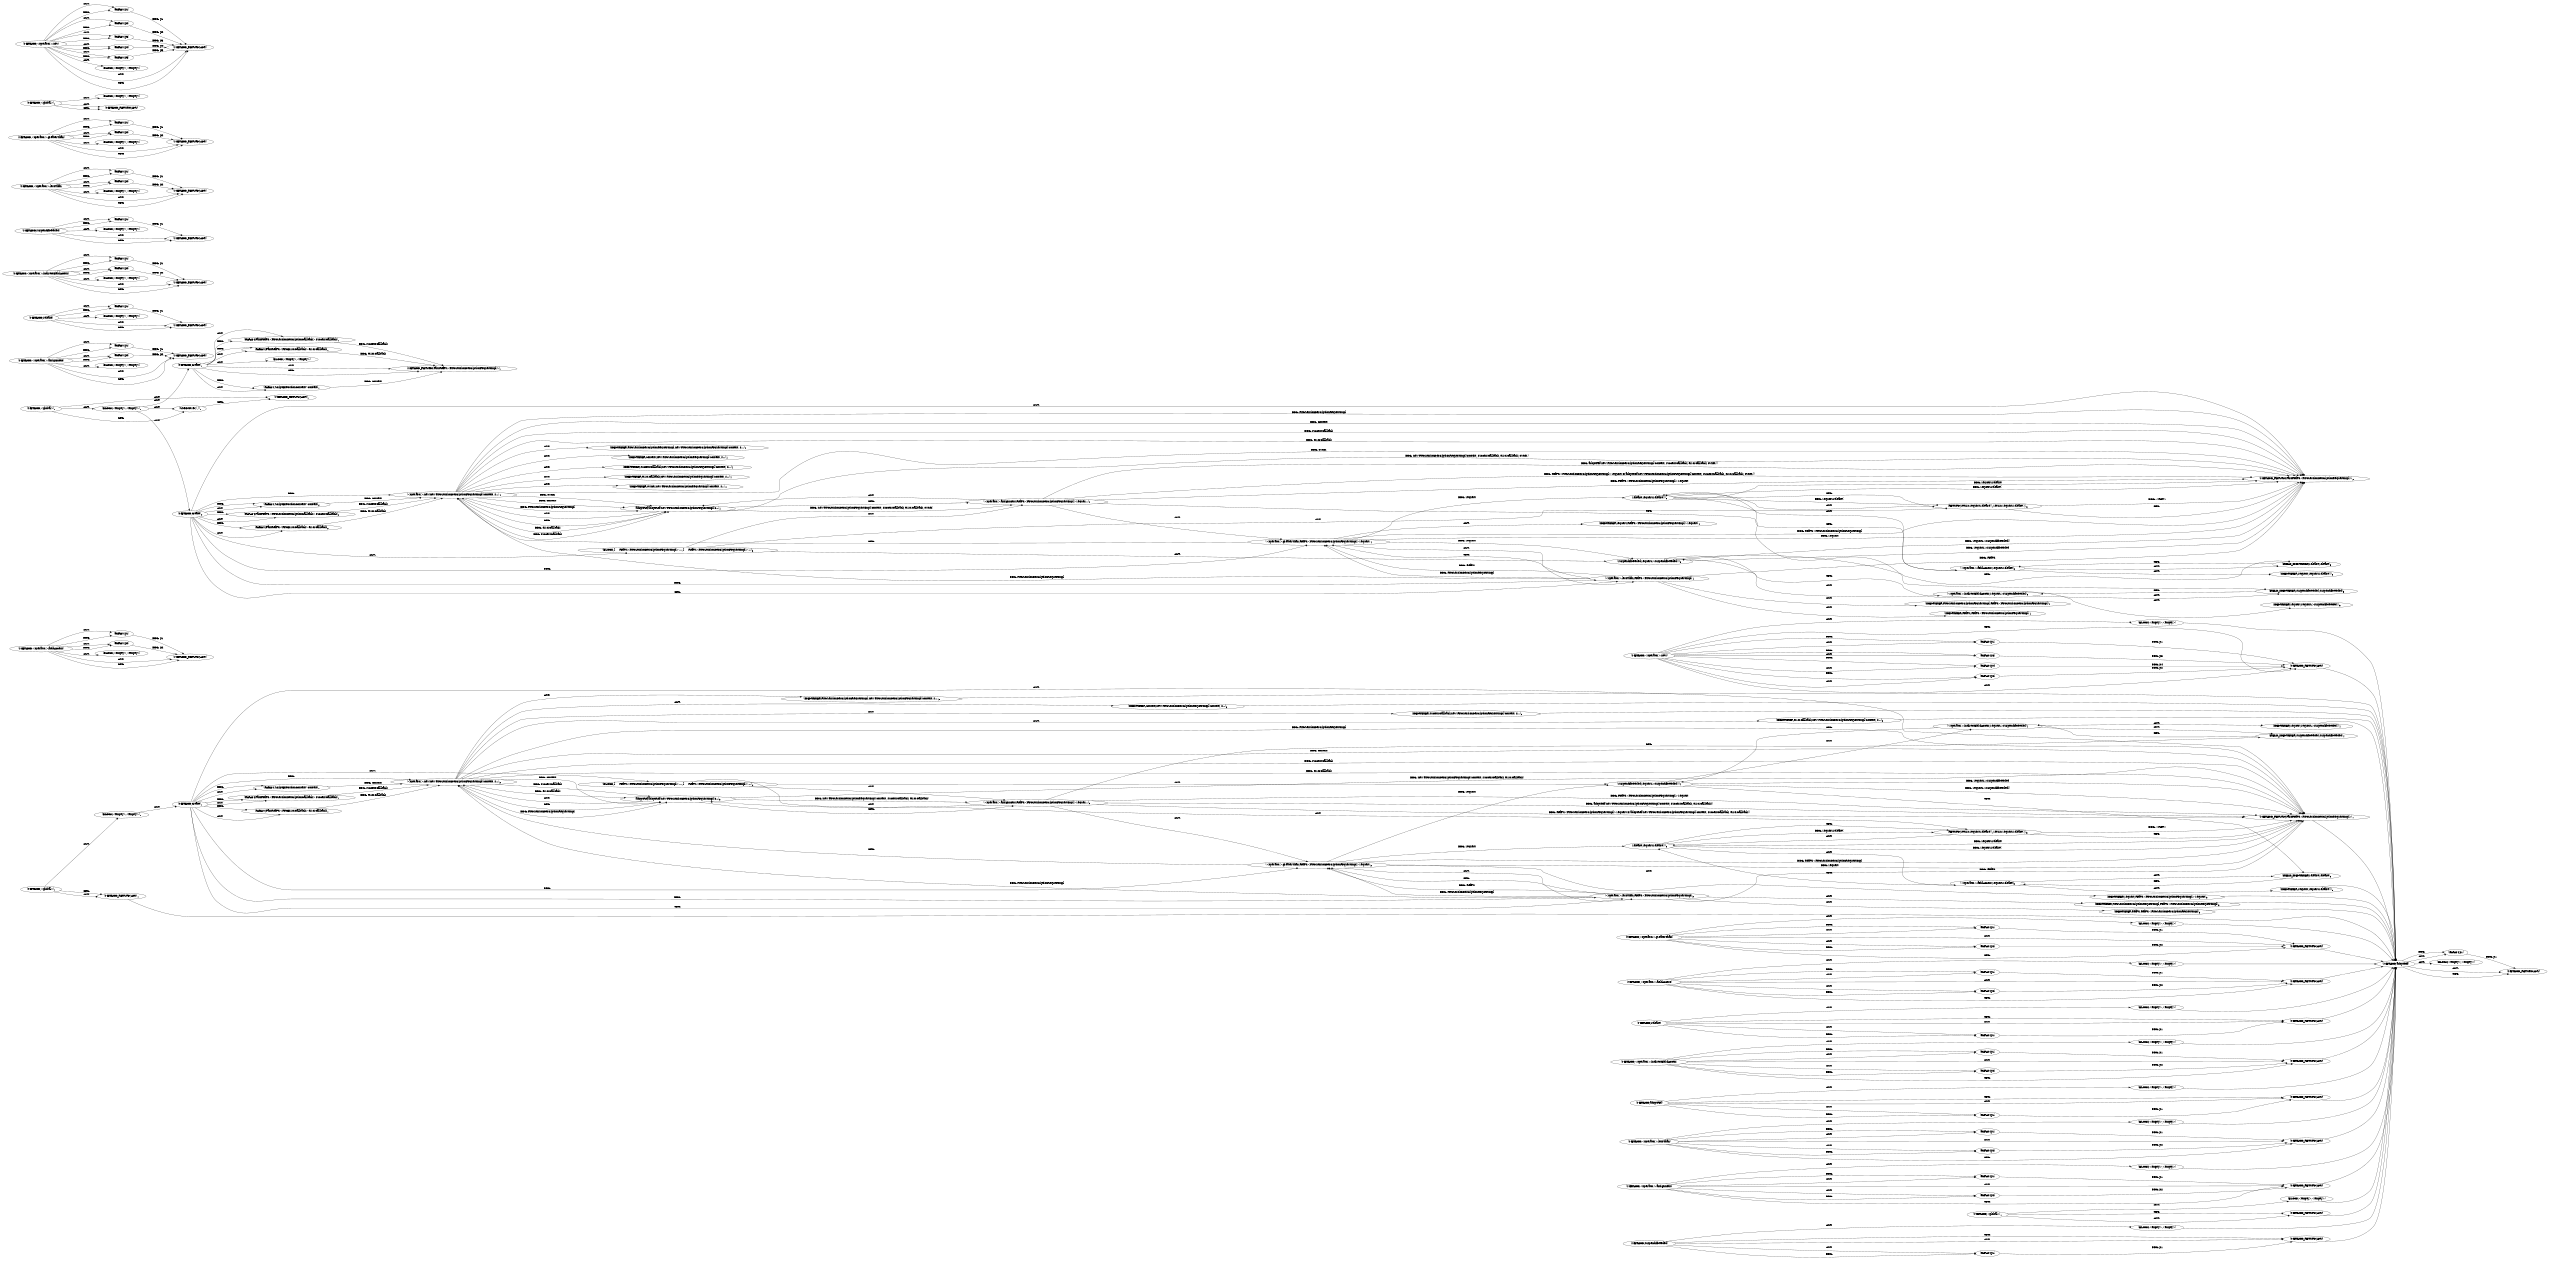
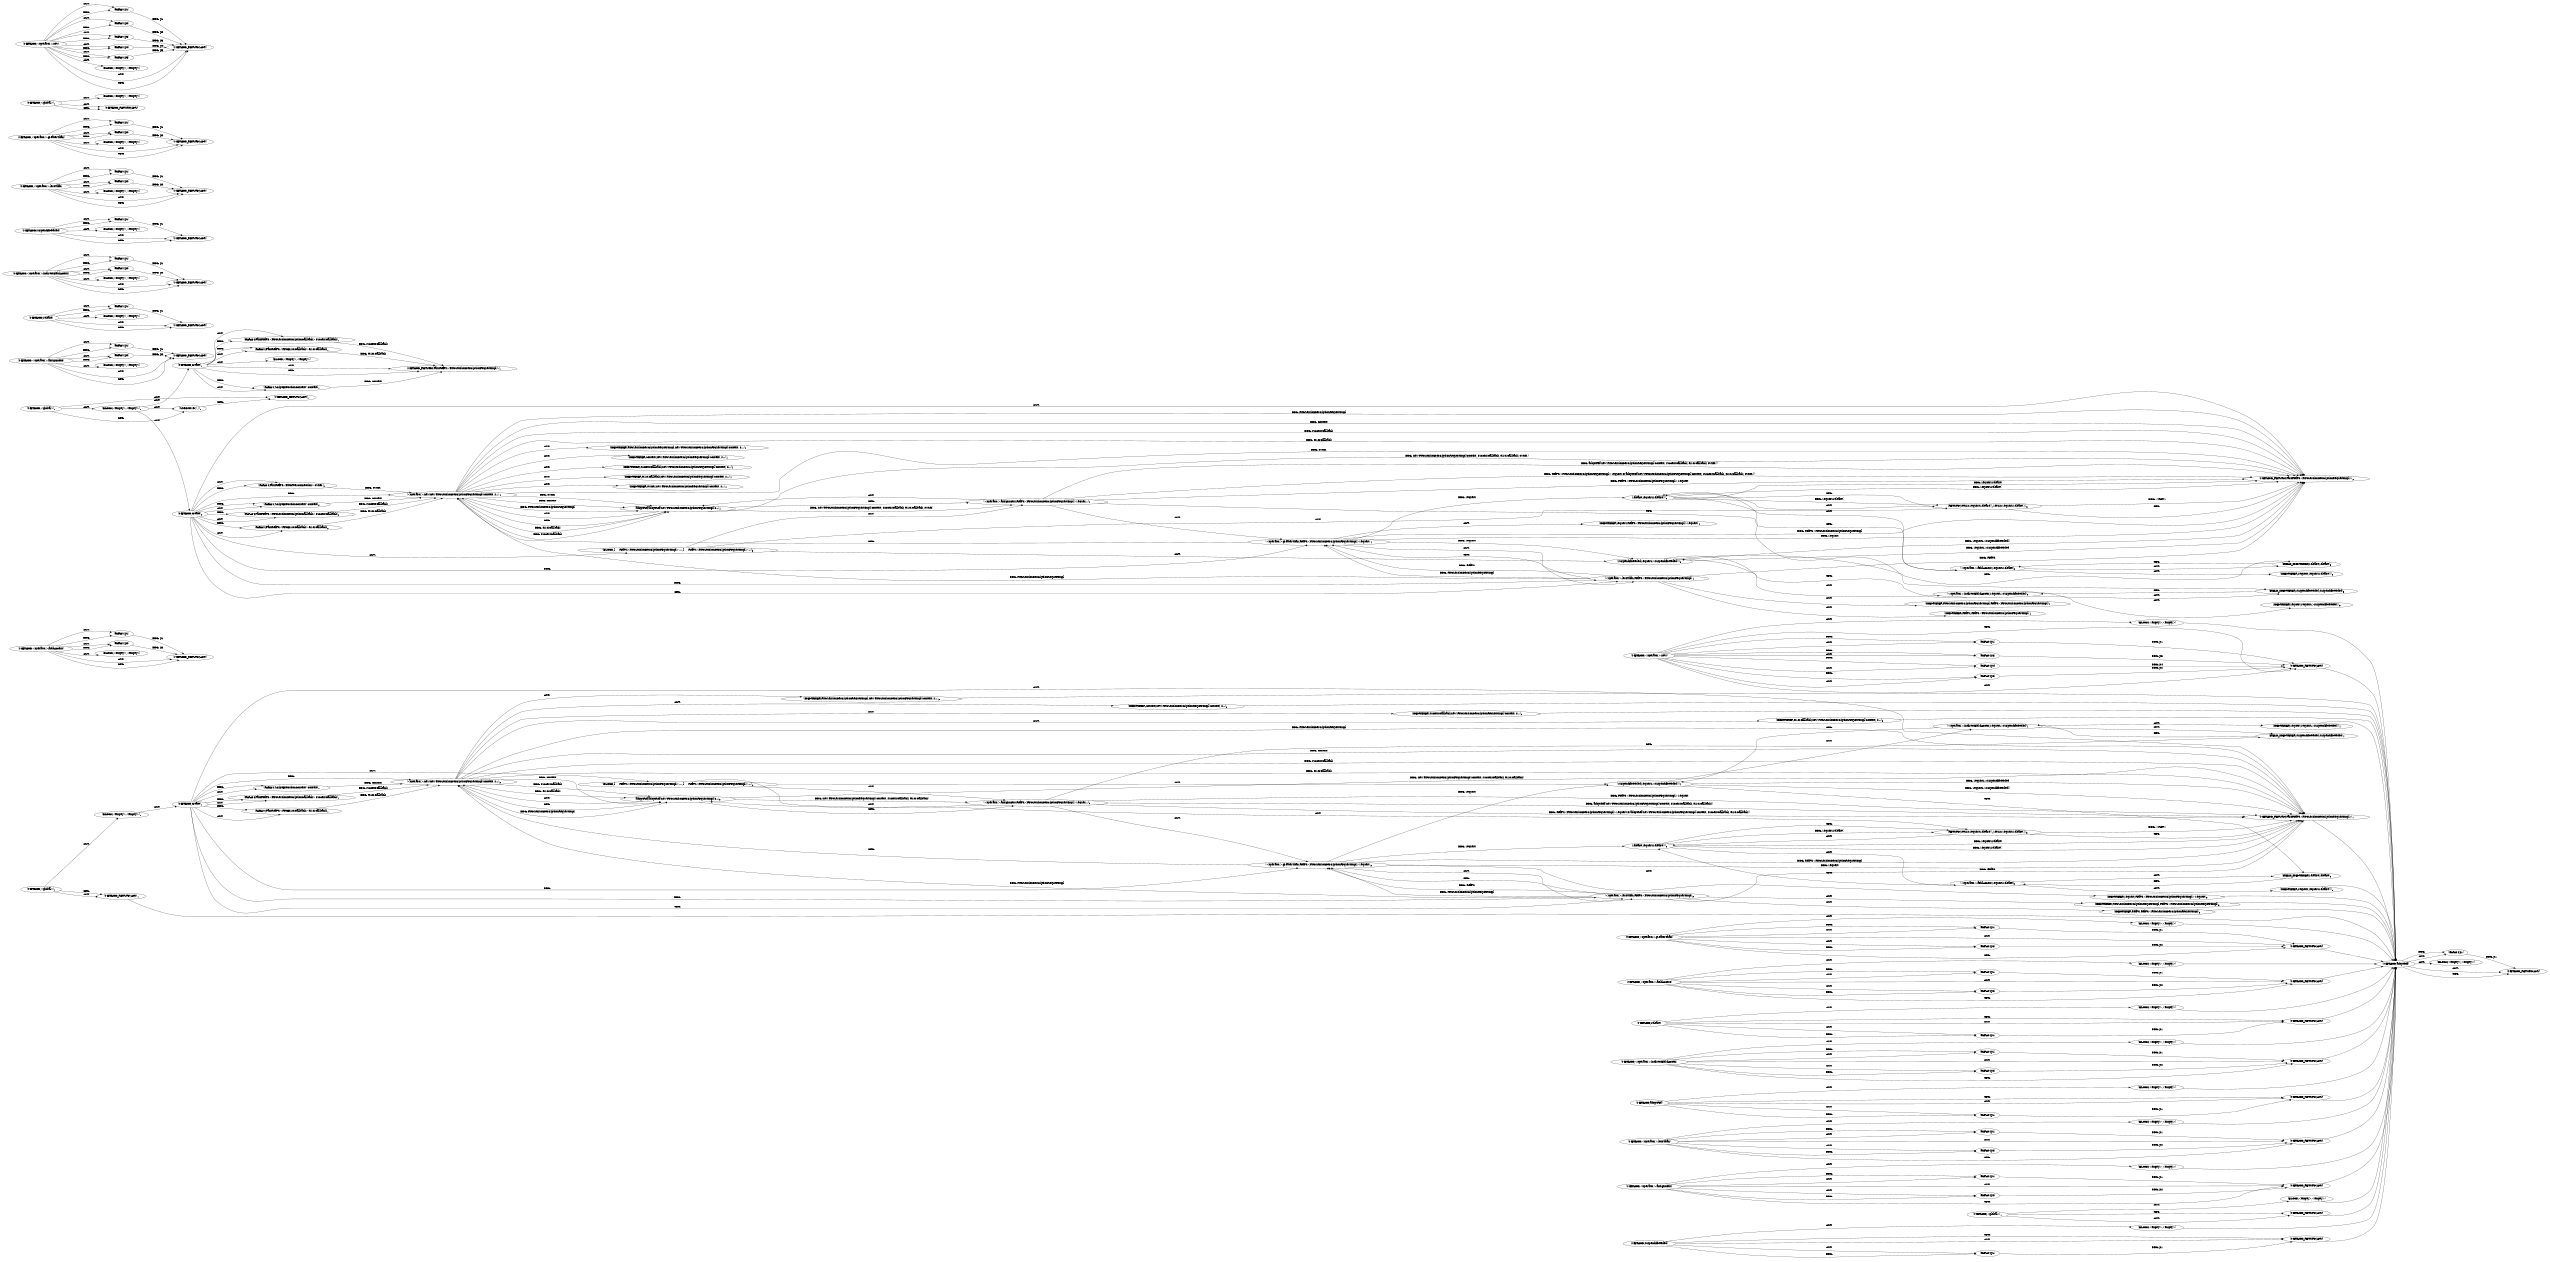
none -> (292, 486)
